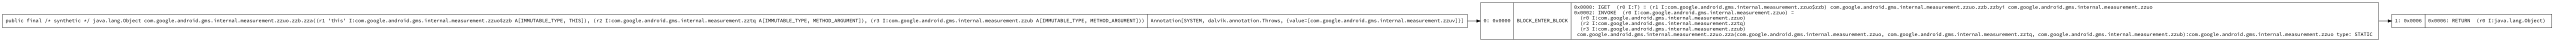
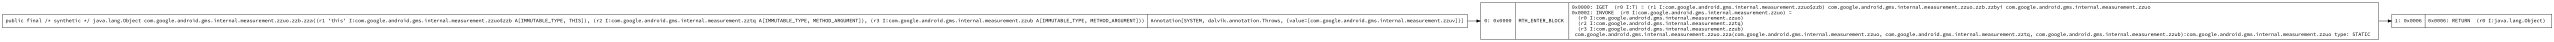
(1542, 21) -> (1541, 21)
